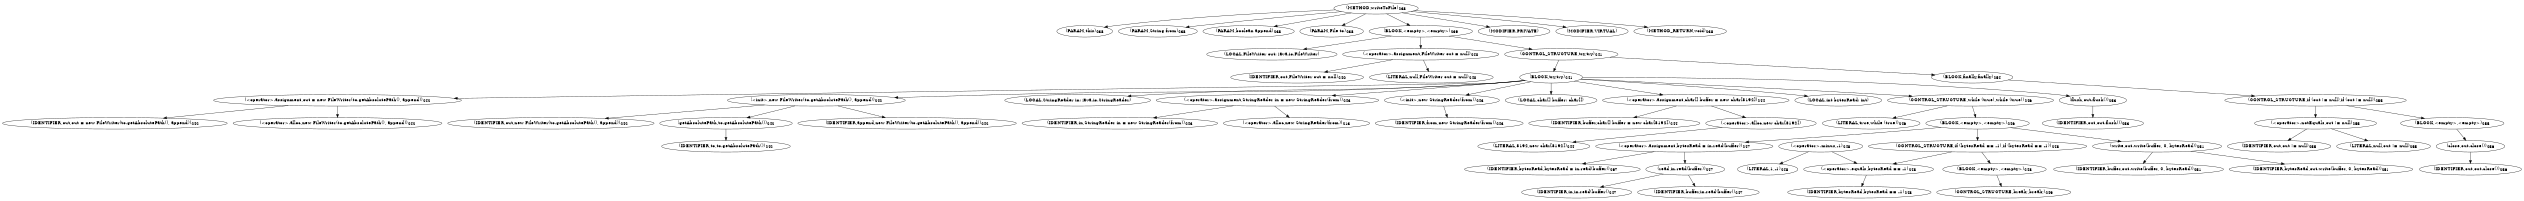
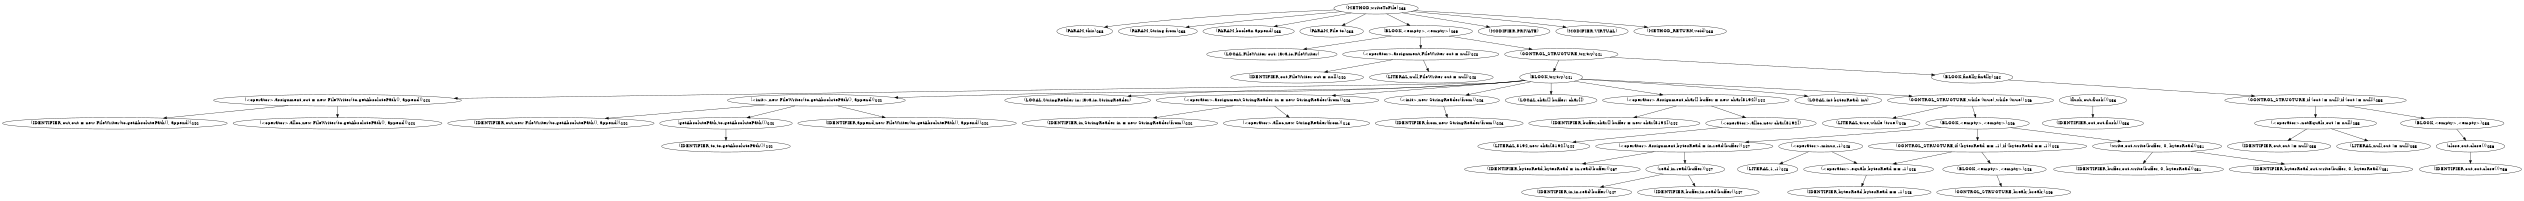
(1825, 81) -> none
(1189, 123) -> (1189, 123)
(2504, 169) -> (2504, 169)
